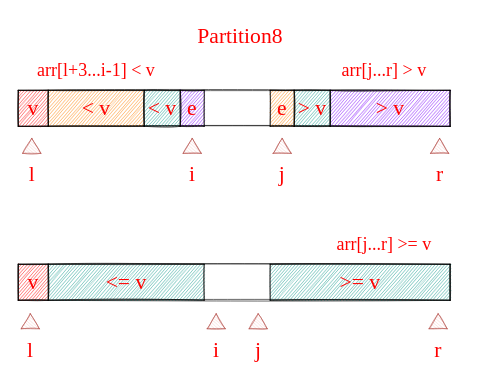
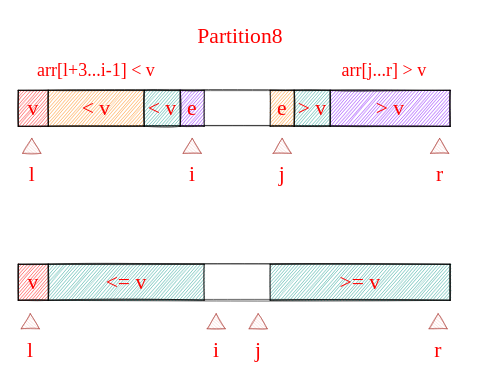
(384, 243) -> none
